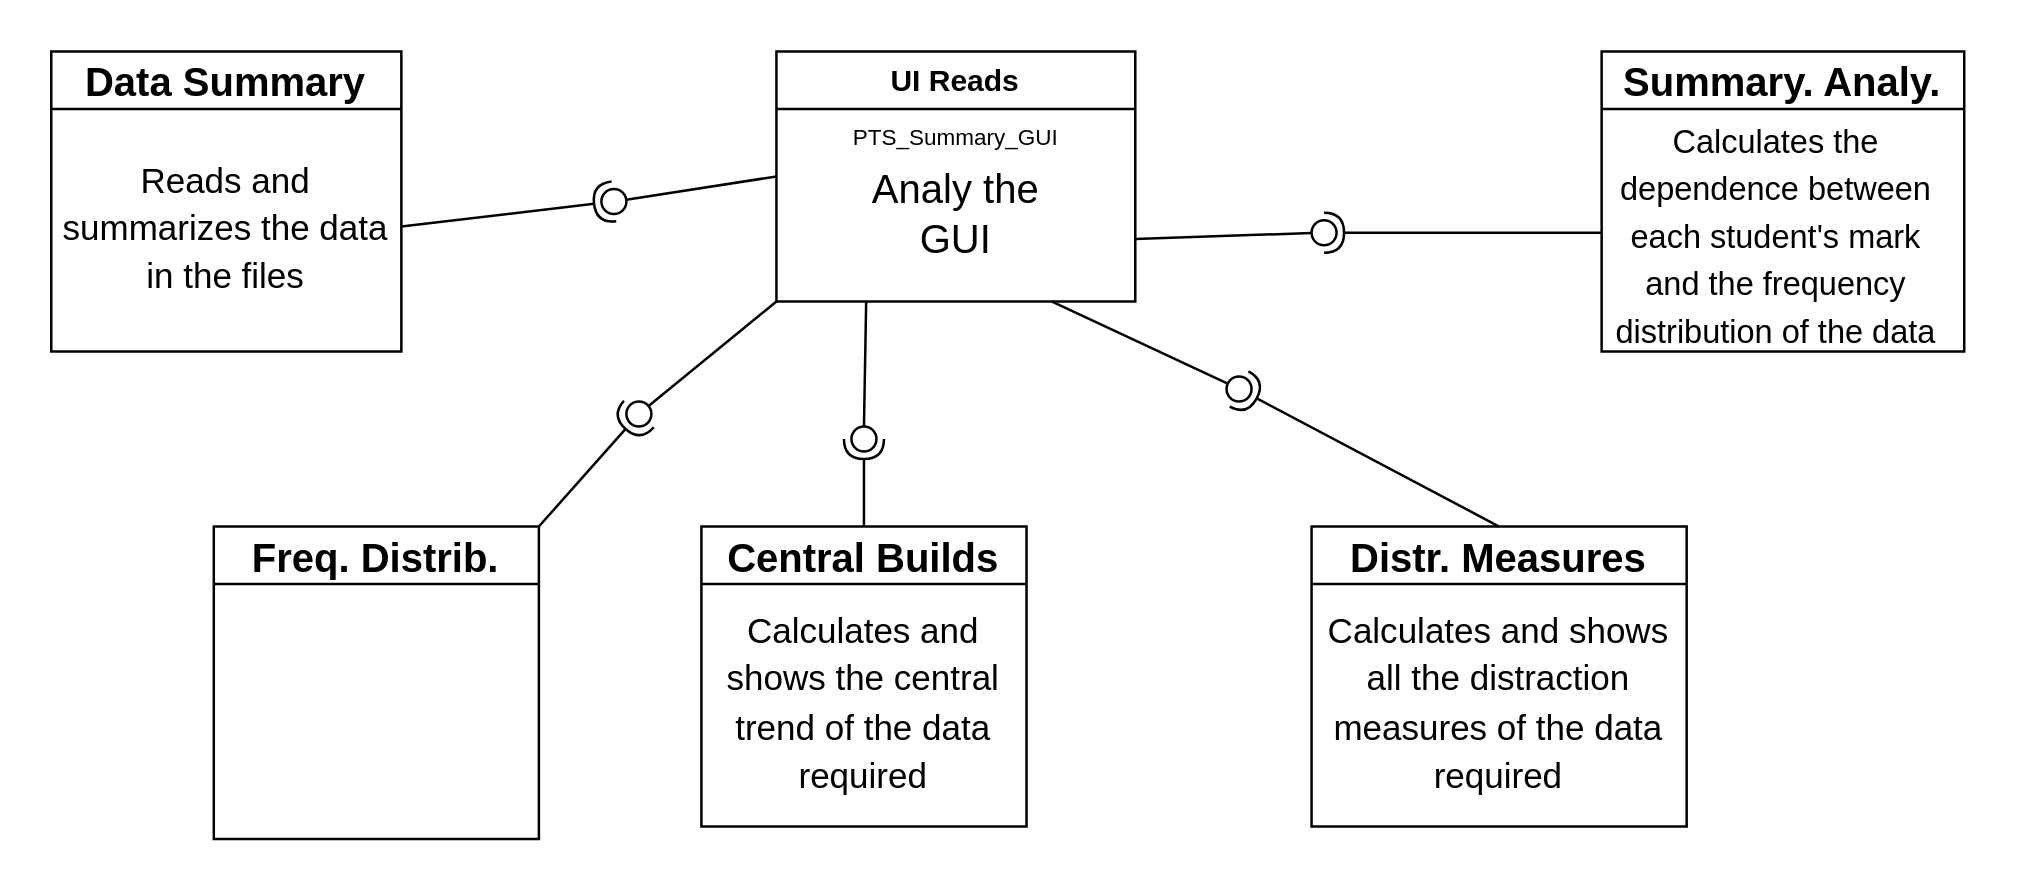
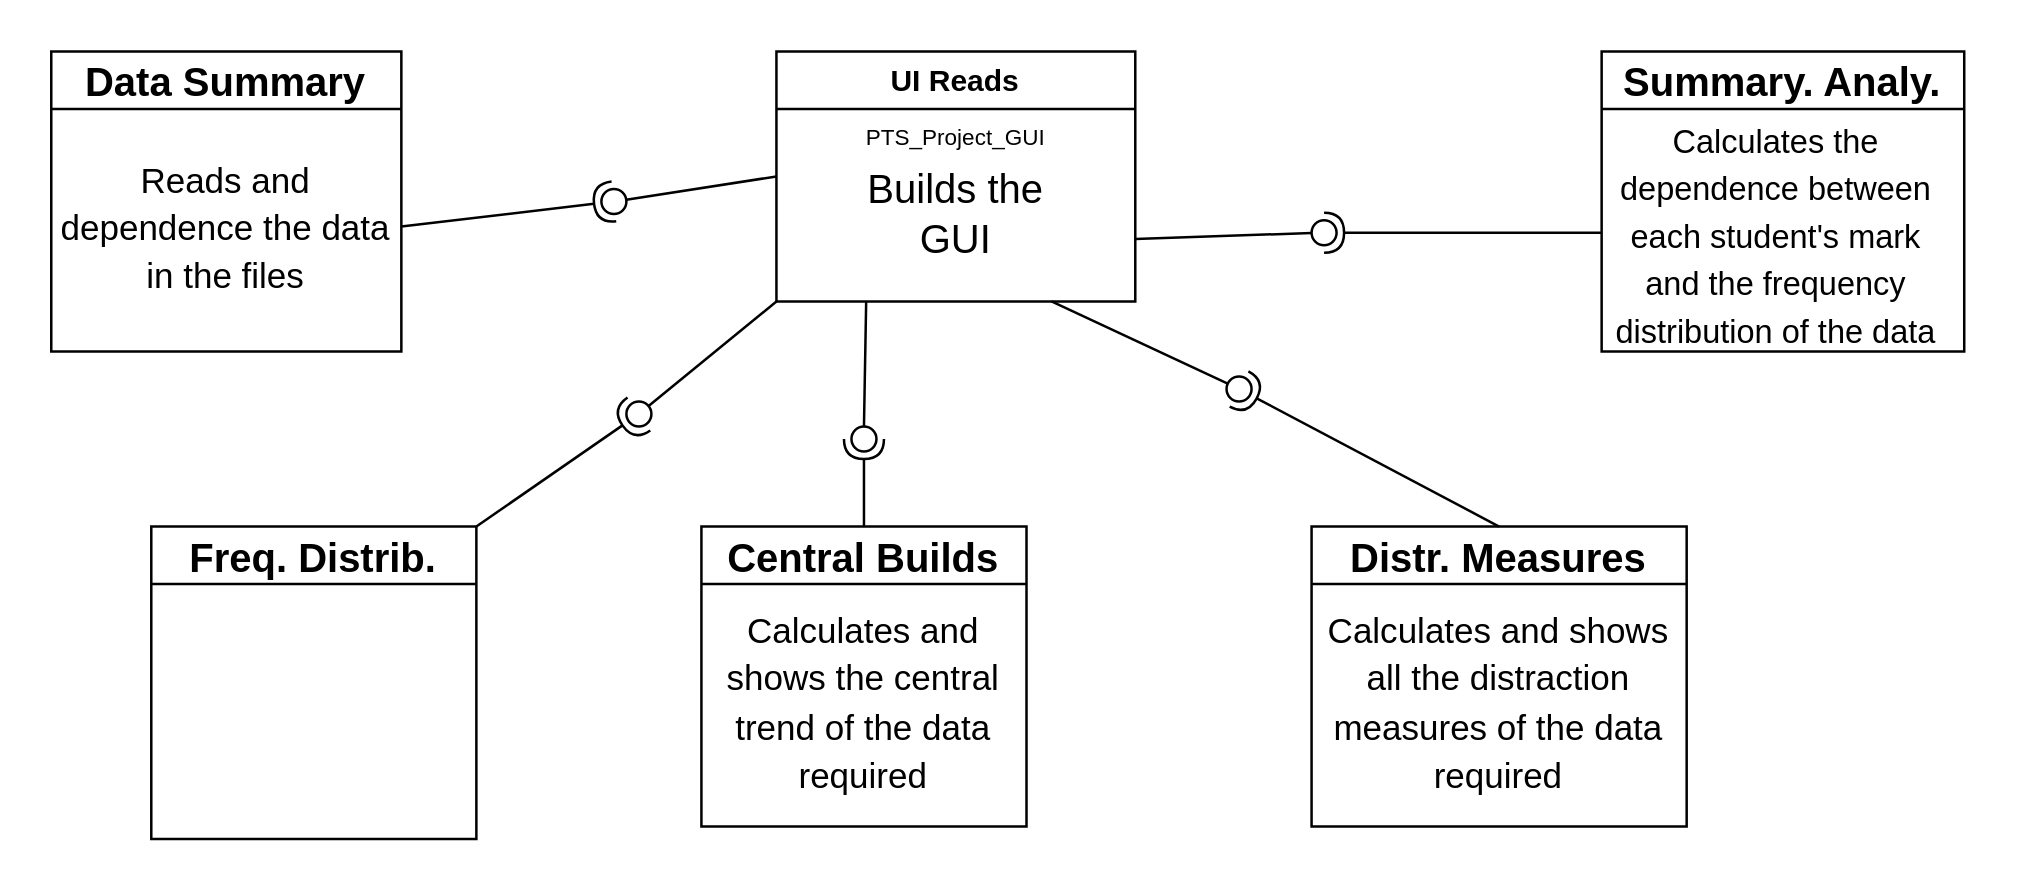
(956, 139) -> (956, 139)
(956, 214) -> (956, 214)
(226, 226) -> (226, 226)
(376, 683) -> (314, 683)
